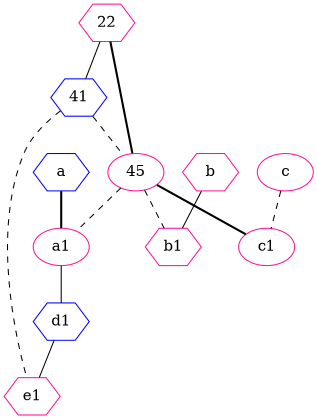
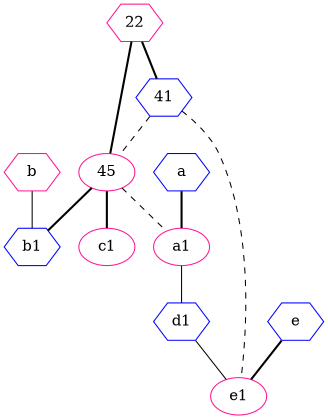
(93, 60) -> (149, 60)
(285, 172) -> none
(154, 209) -> (70, 209)
(173, 247) -> (32, 247)
none -> (296, 322)
(32, 396) -> (239, 396)
